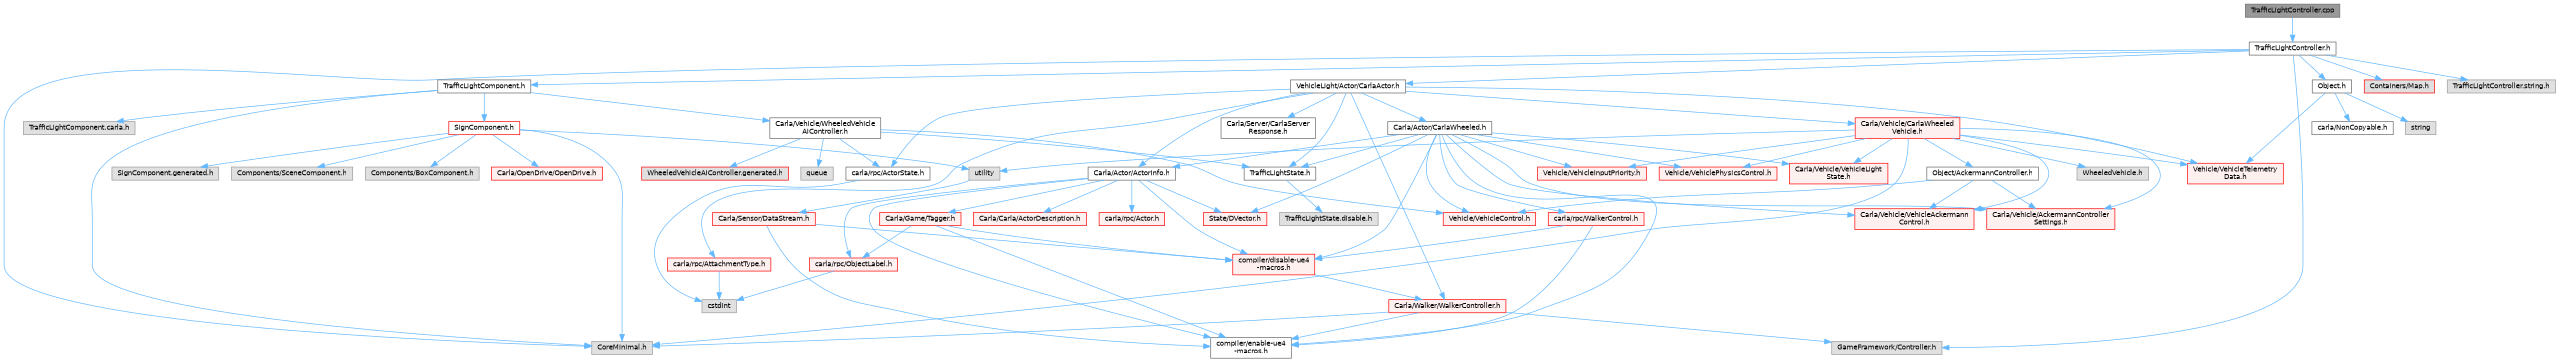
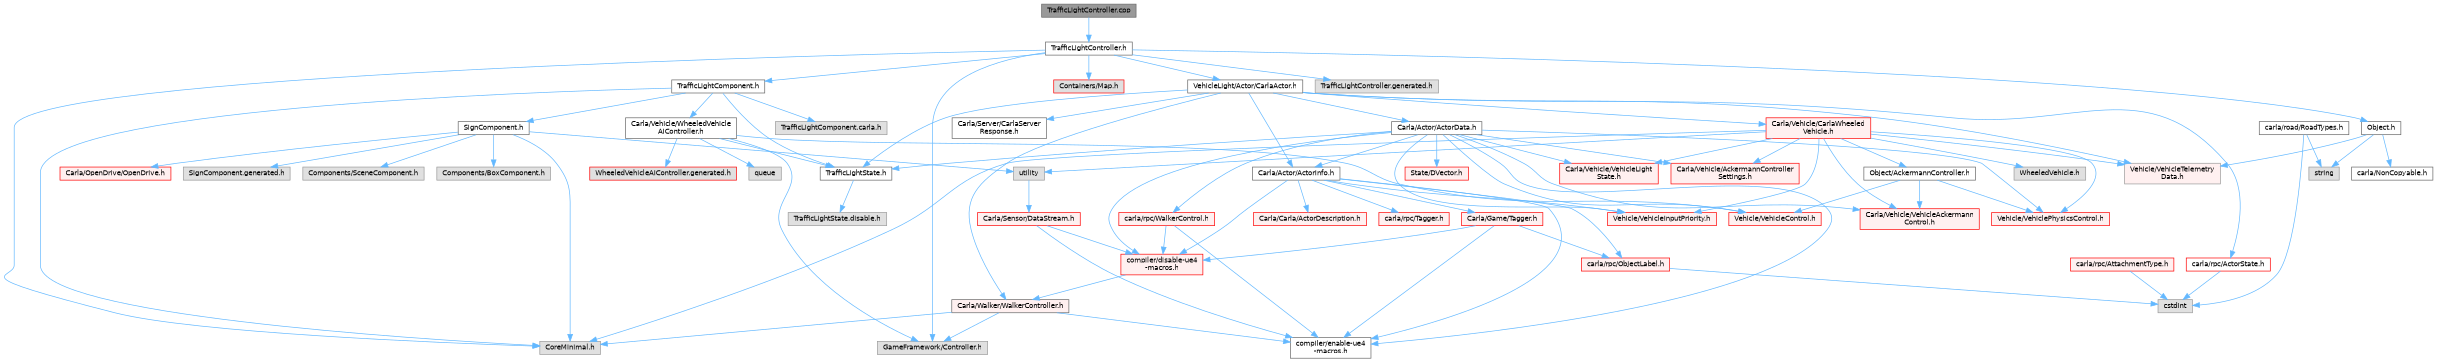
(2501, 86) -> (1377, 86)
(484, 128) -> (494, 128)
(1440, 128) -> (1437, 128)
none -> (2304, 128)
none -> (761, 133)
(854, 149) -> (792, 246)
(983, 155) -> none
(888, 174) -> (2228, 265)
(2235, 174) -> (2172, 174)
(2011, 193) -> (1982, 195)
(1180, 195) -> (1399, 190)
(1132, 219) -> (1414, 219)
(1447, 306) -> (1010, 306)
